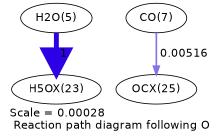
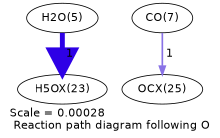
(183, 54) -> (168, 54)
